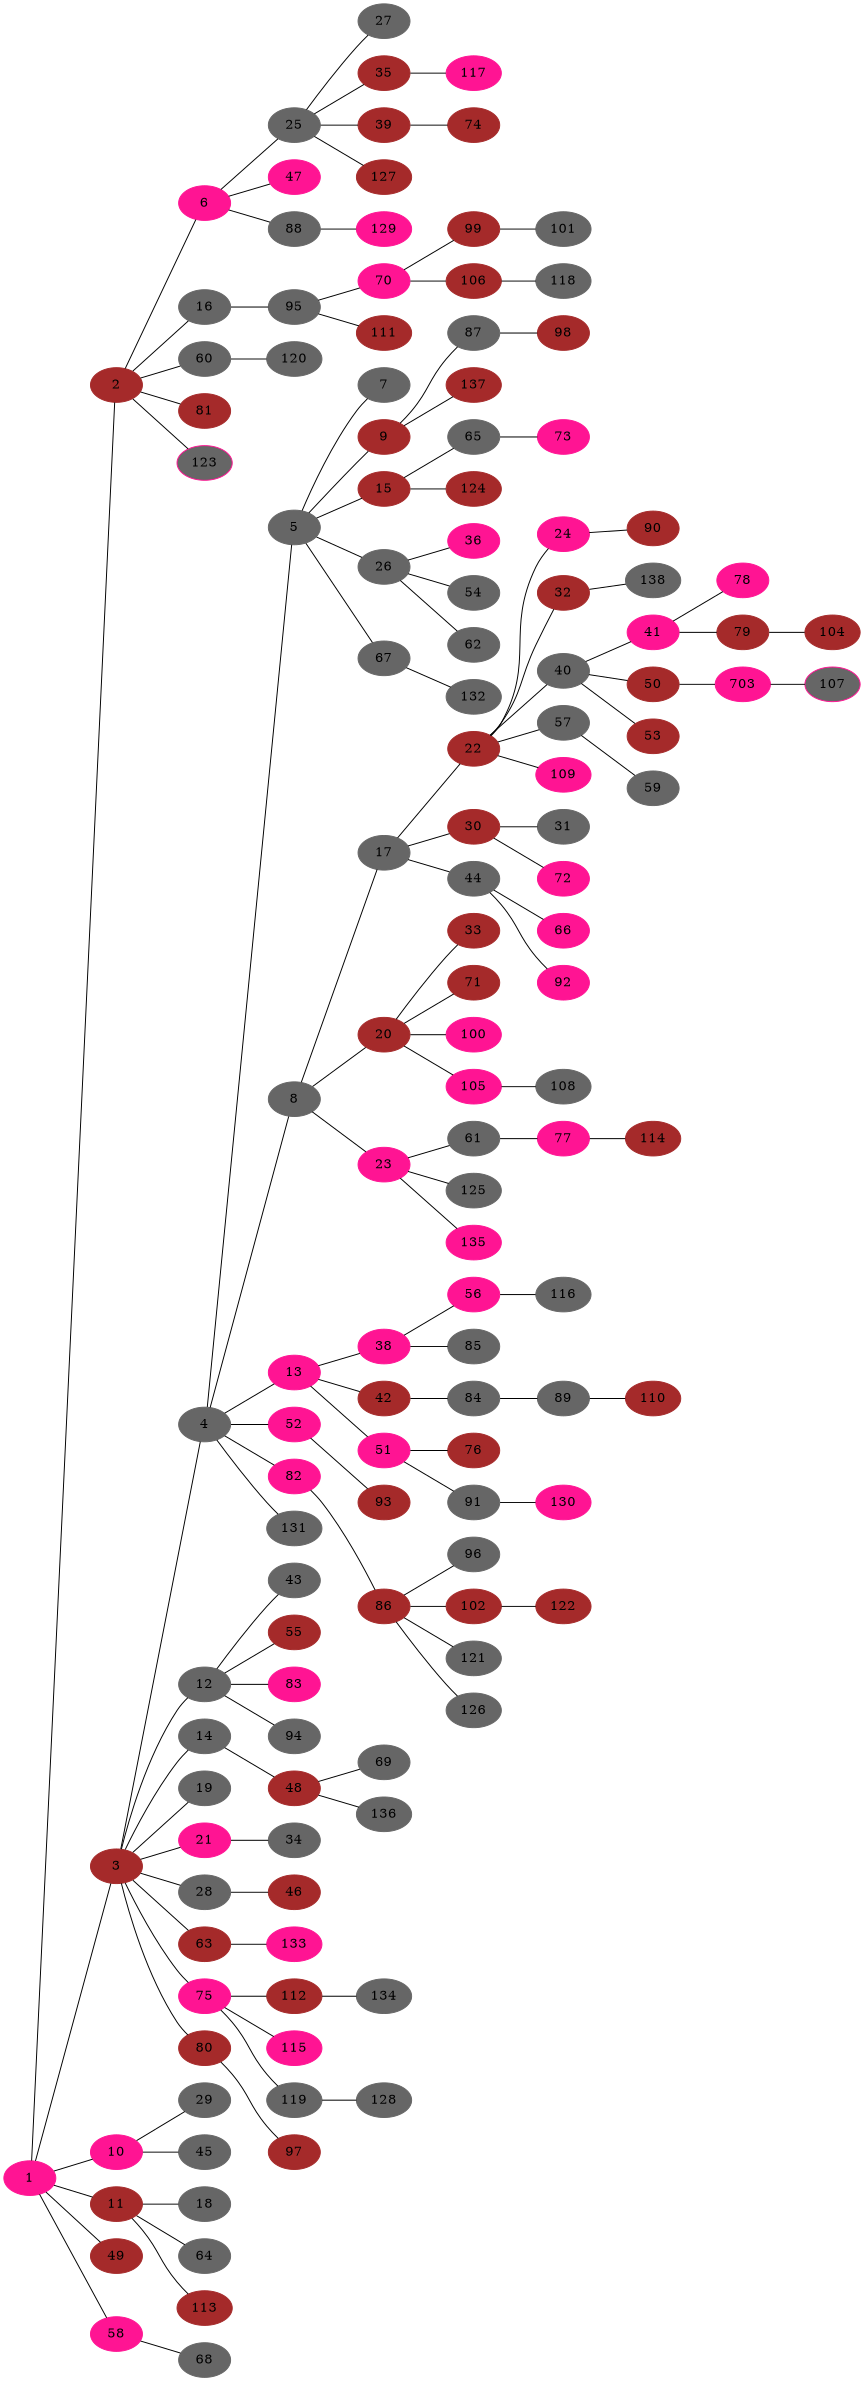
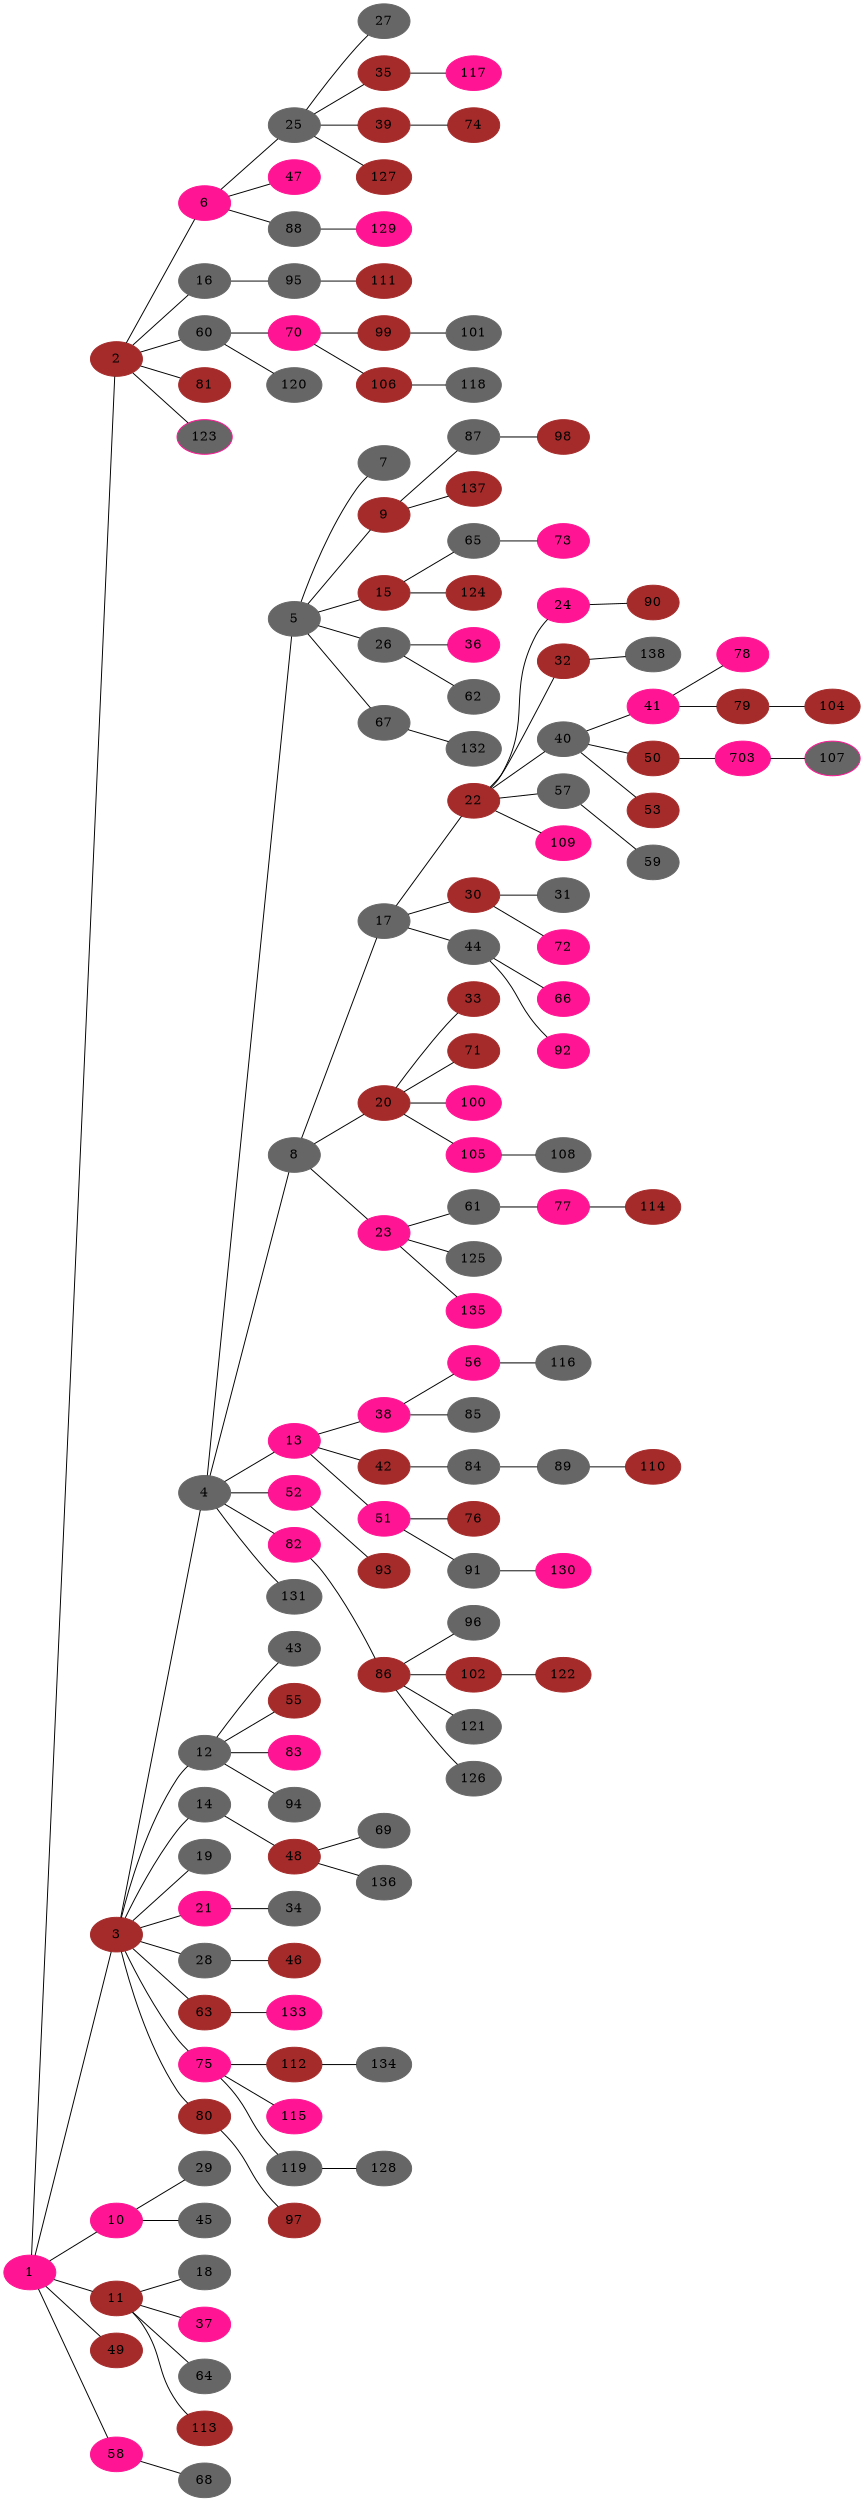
(339, 294) -> (250, 333)
(474, 593) -> none
none -> (205, 2324)
